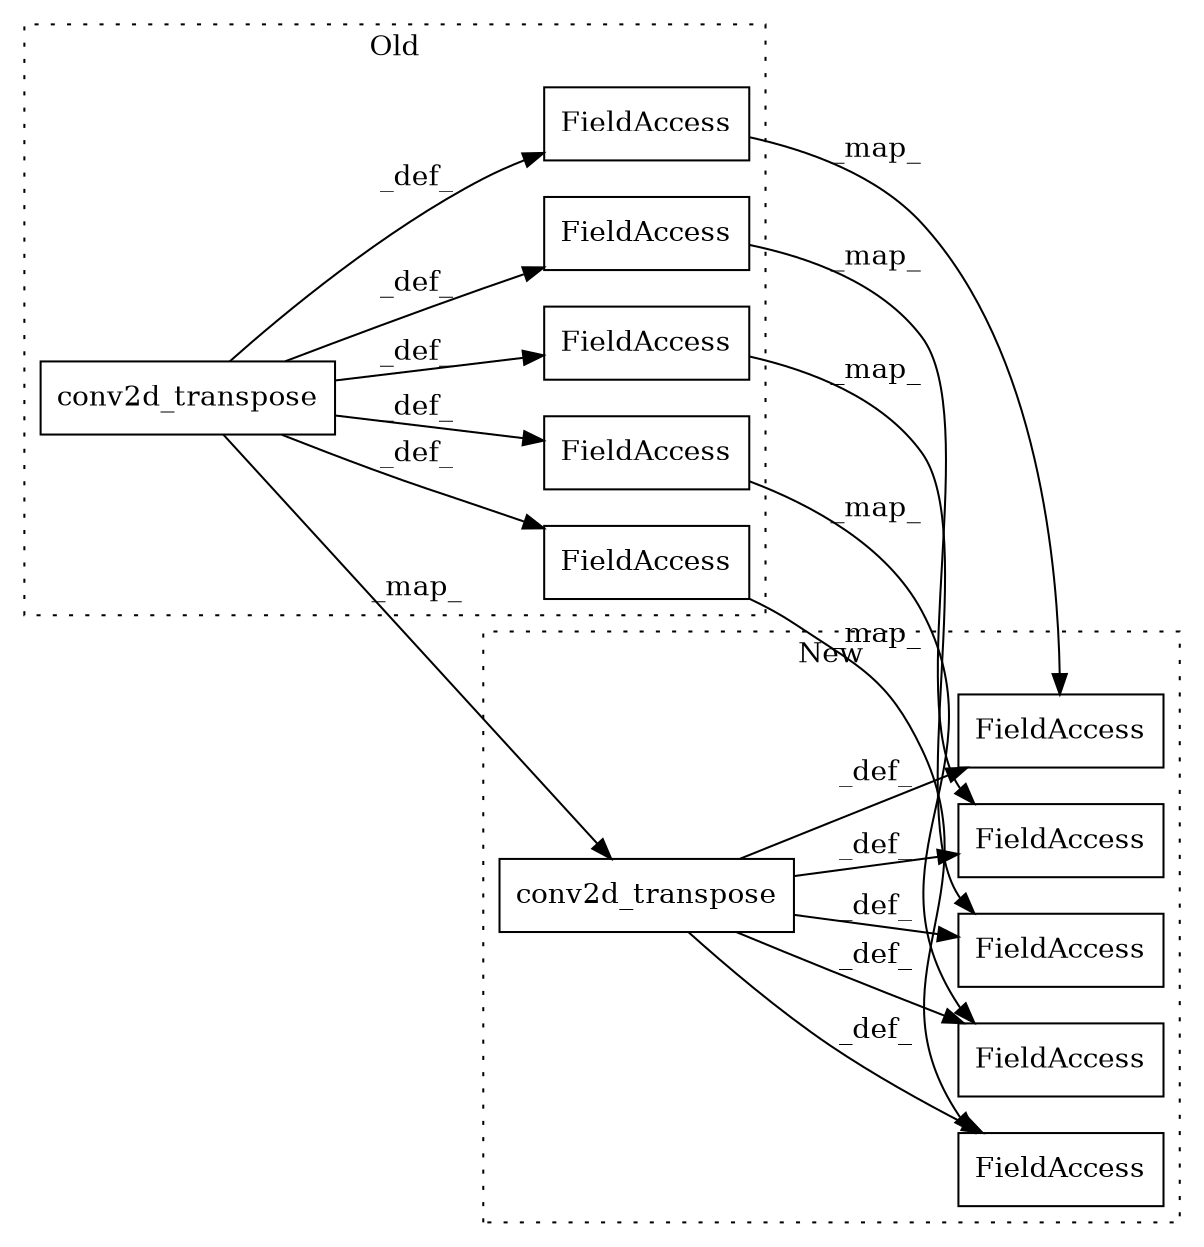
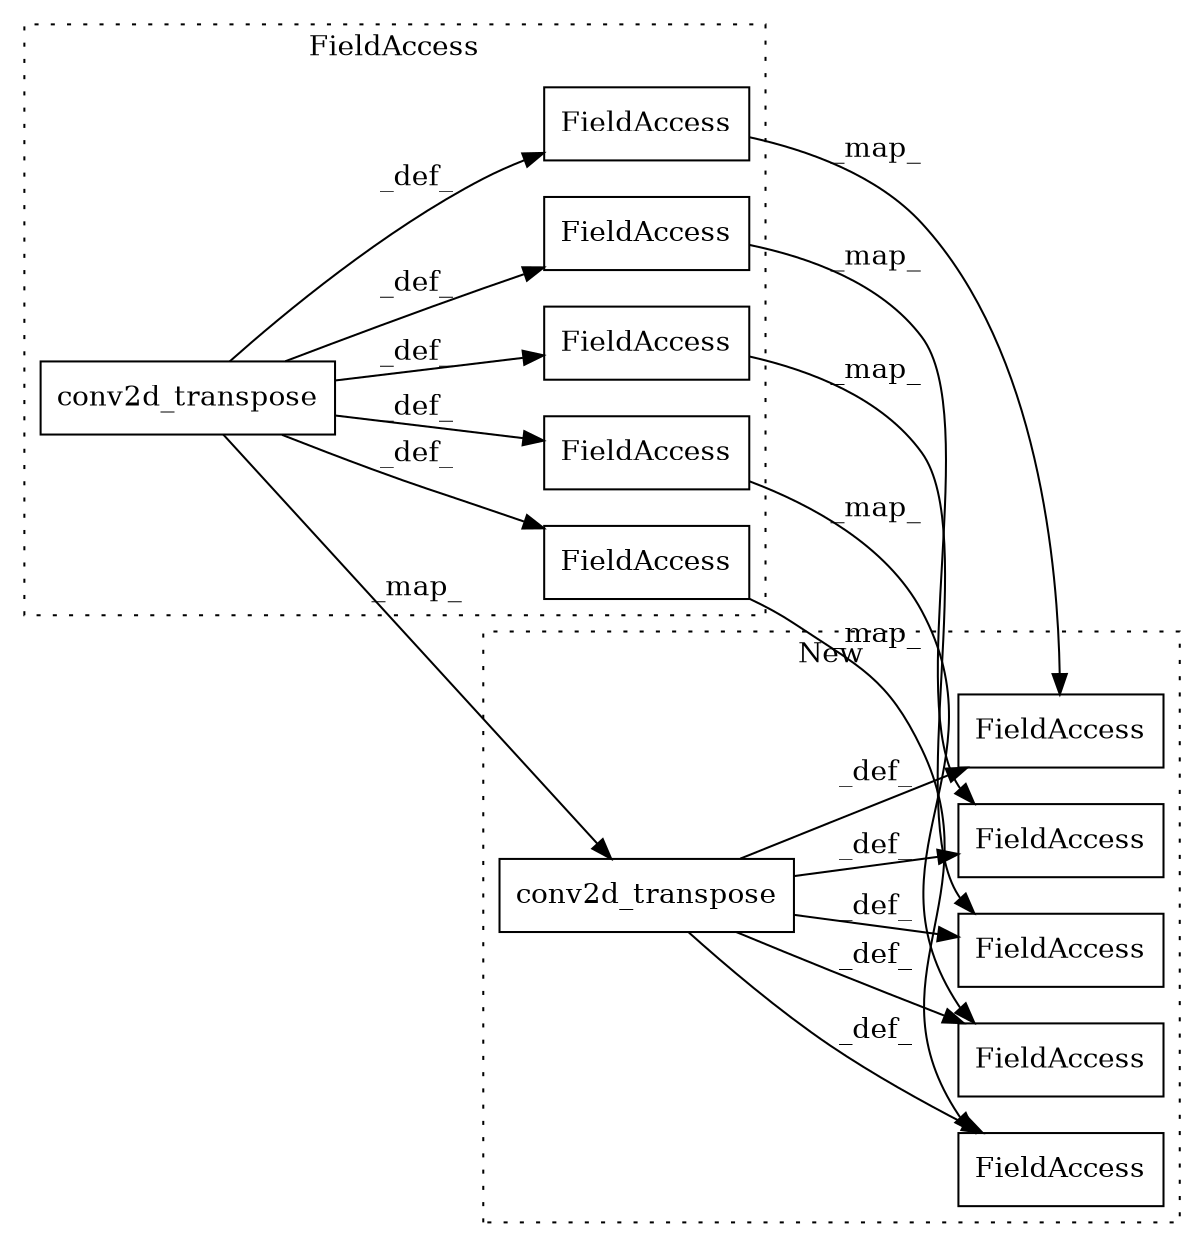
(395, 48) -> (395, 48)
